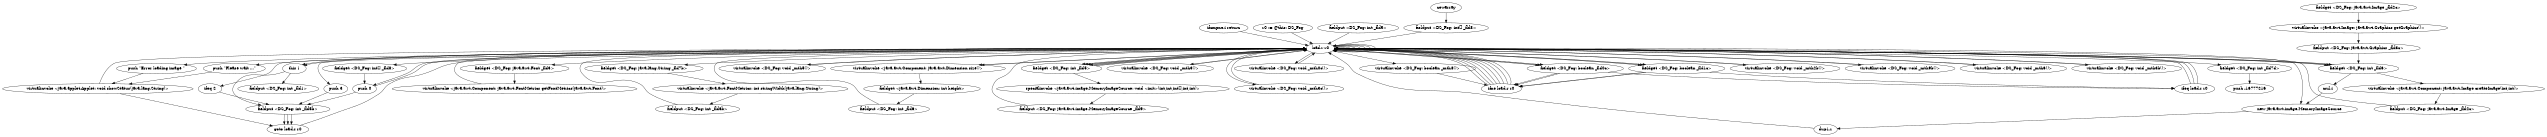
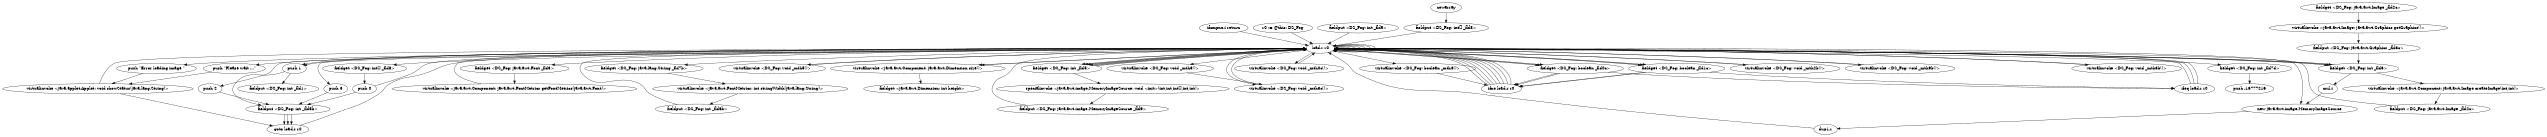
(838, 51) -> none
(1248, 58) -> (1223, 78)
(294, 69) -> (294, 69)
(2013, 69) -> none
(210, 89) -> (210, 89)
(889, 109) -> none
